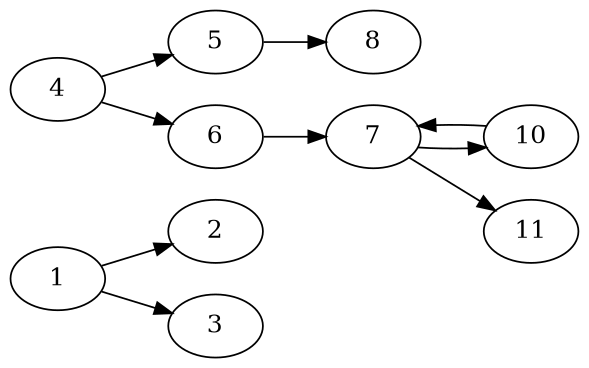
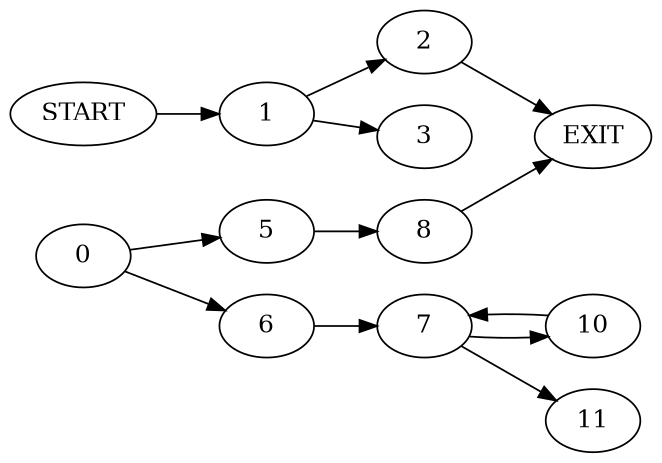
(58, 89) -> (83, 256)
none -> (83, 114)
none -> (593, 137)
